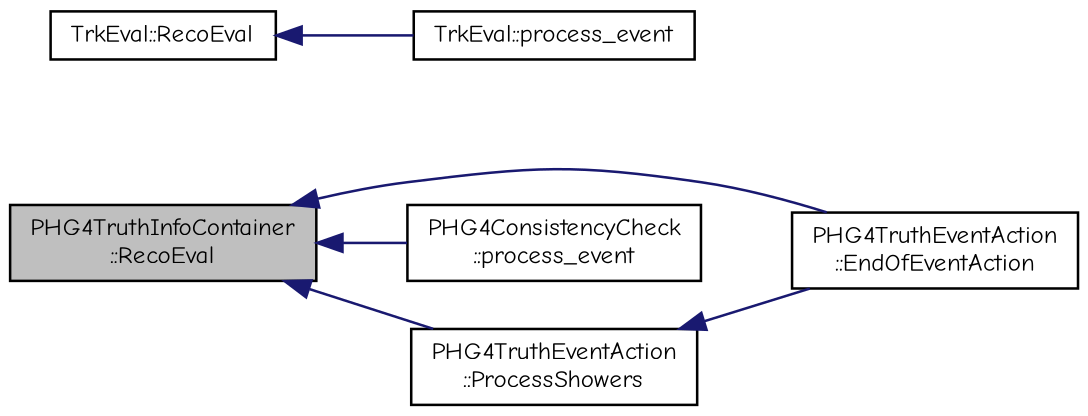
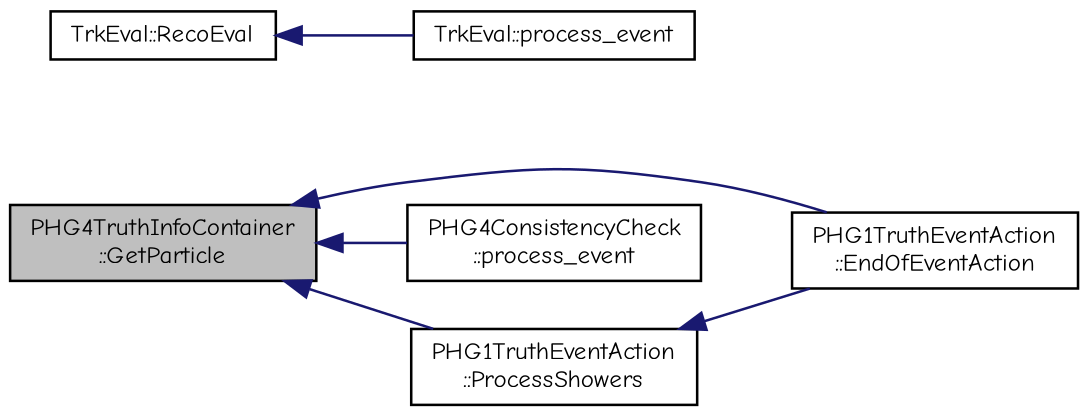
(163, 243) -> (163, 243)
(935, 251) -> (935, 251)
(554, 367) -> (554, 367)
